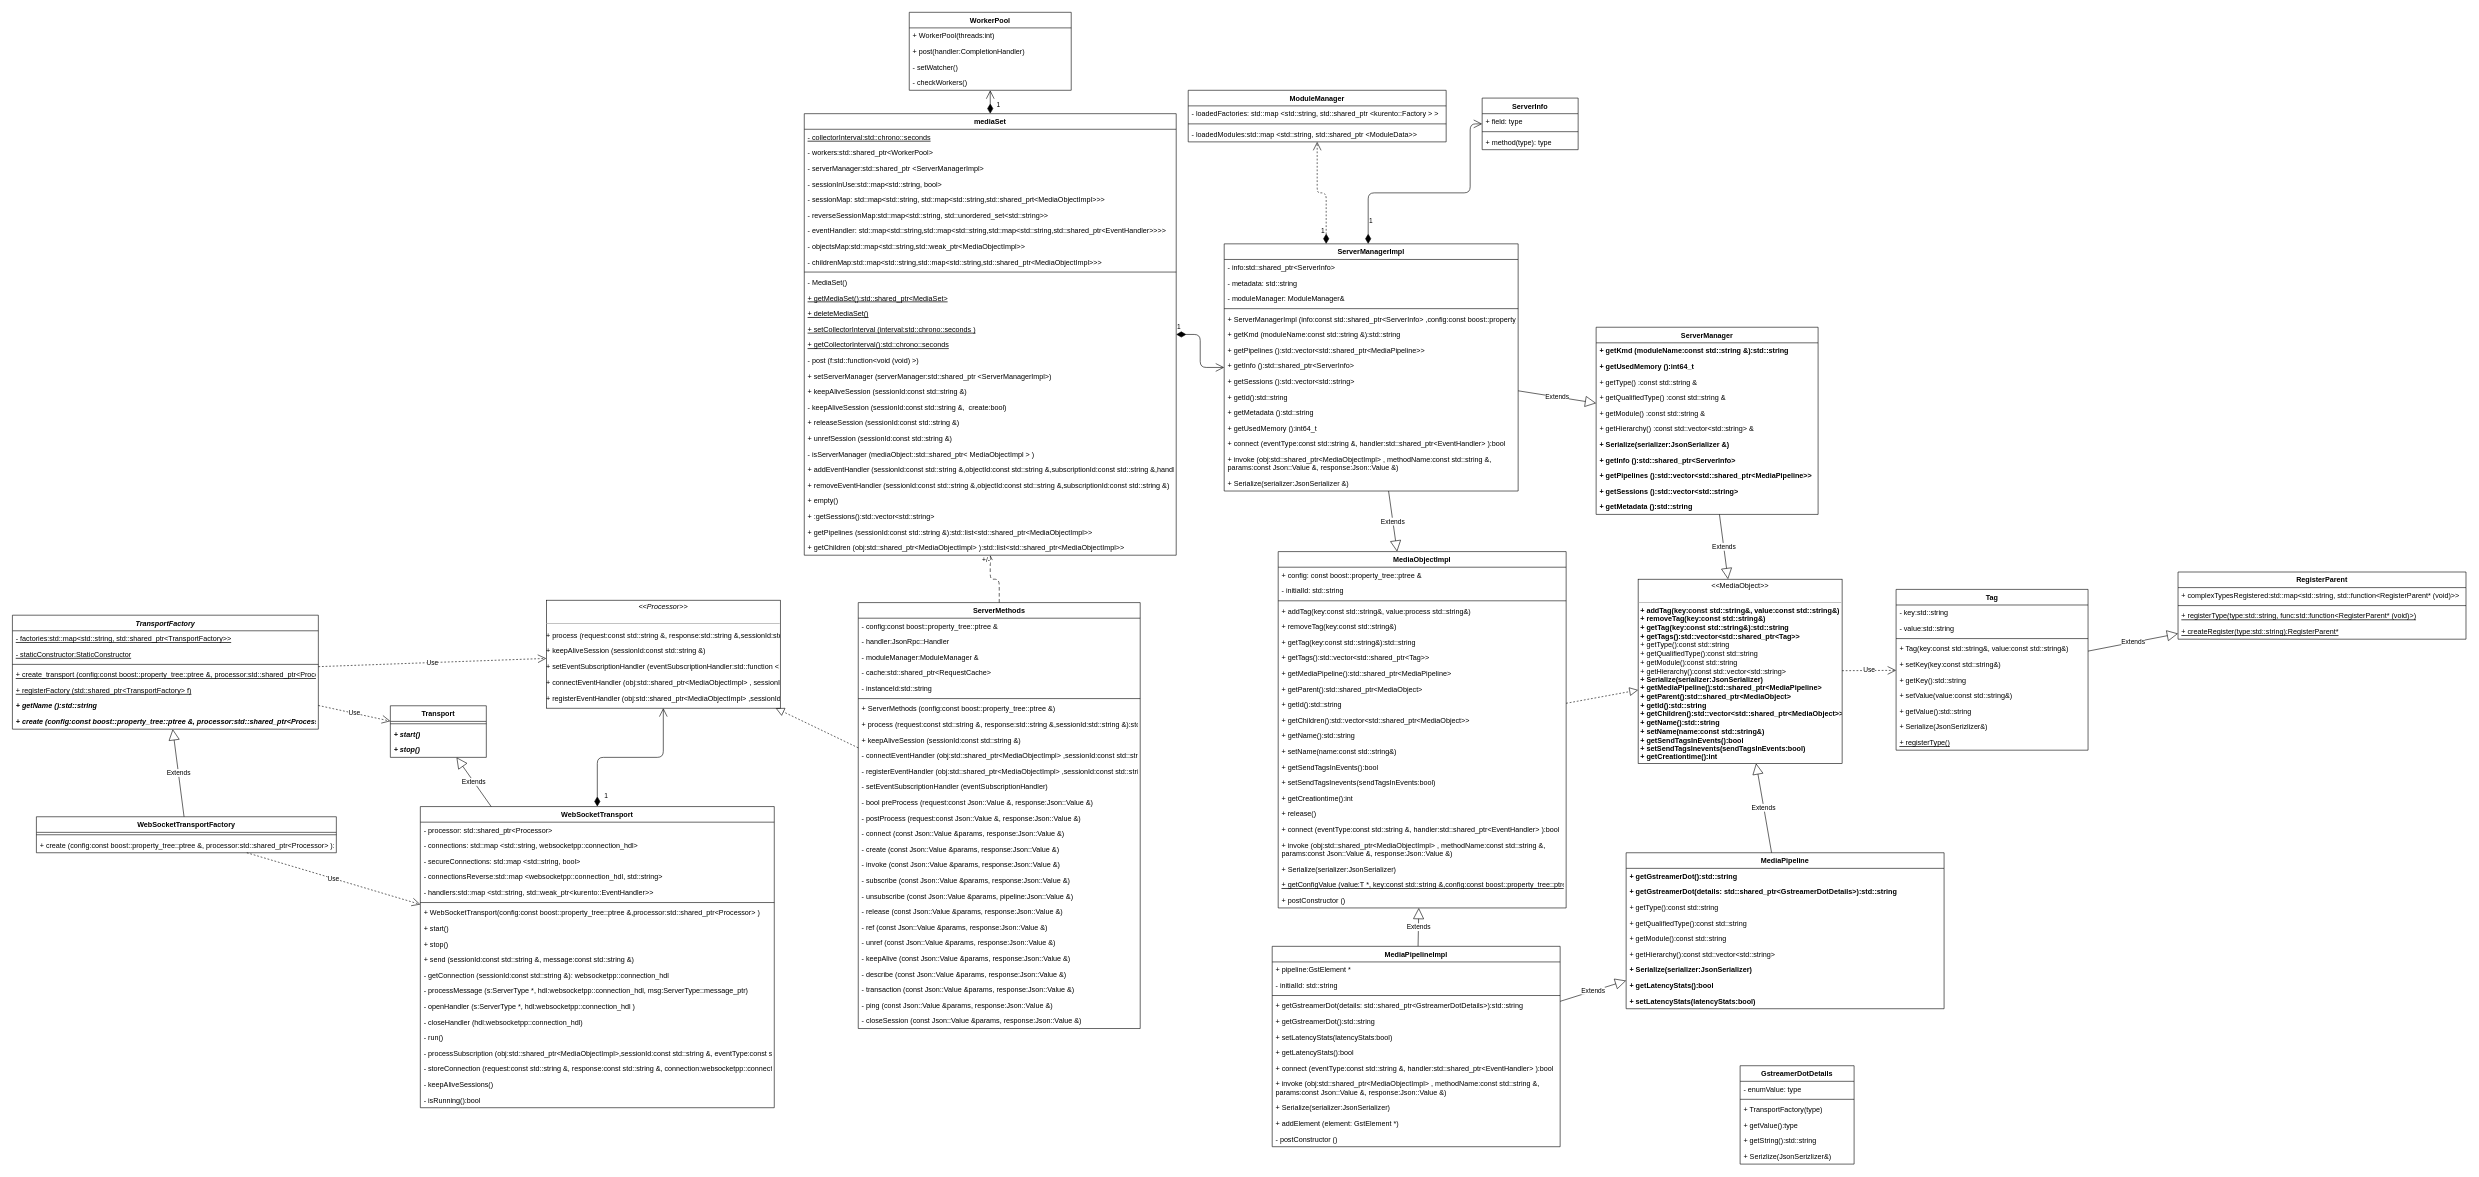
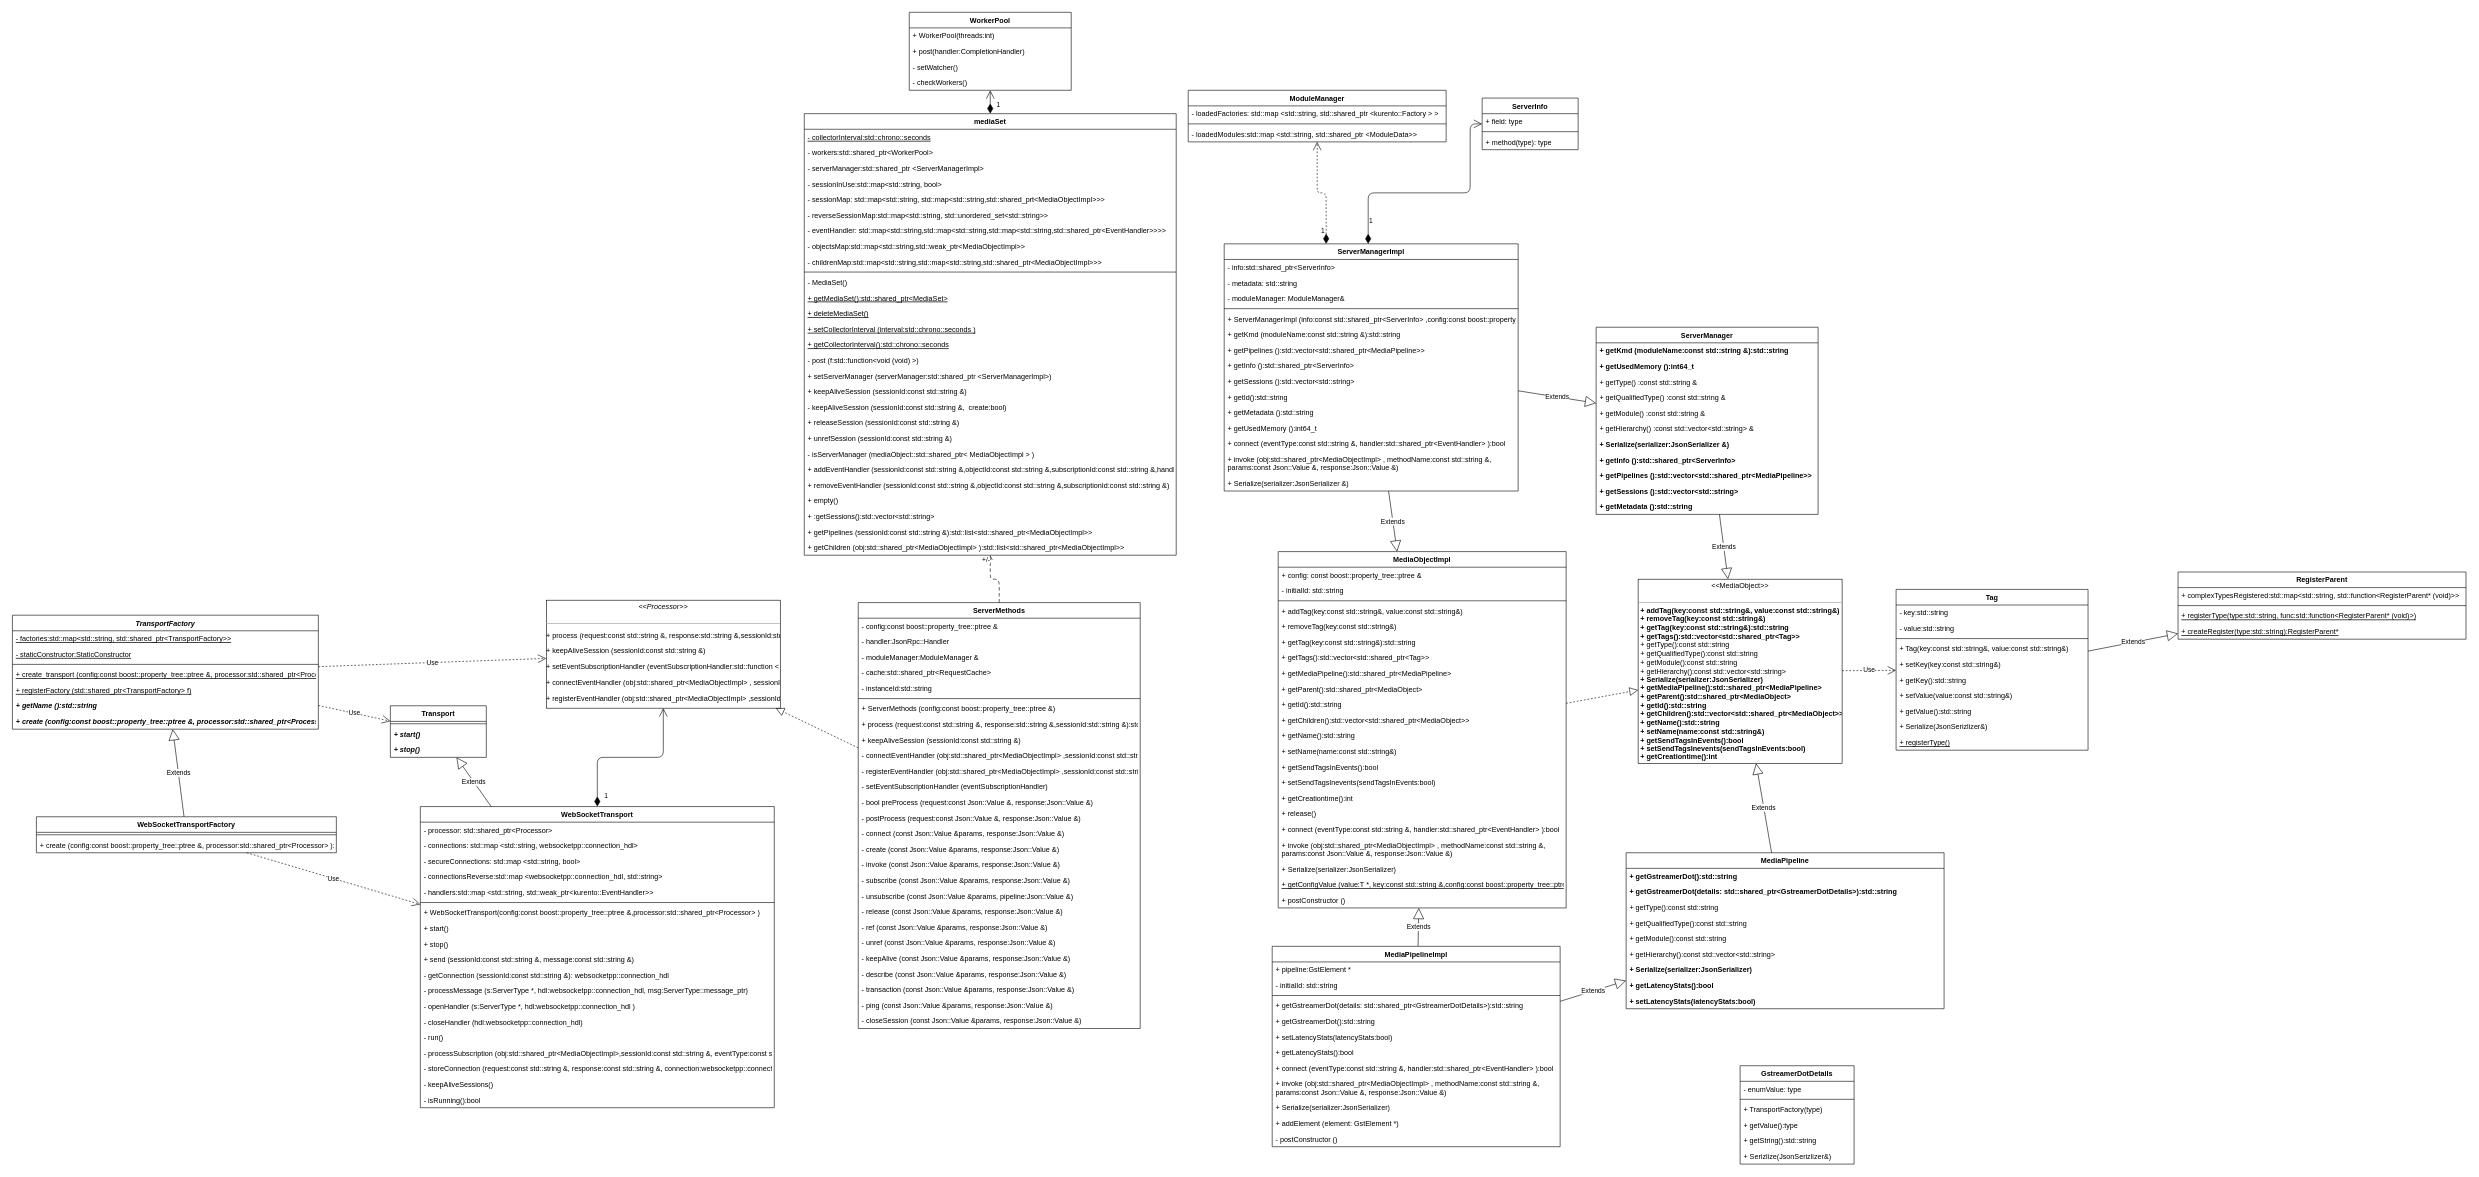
(1208, 368) -> none
(1389, 611) -> (1385, 611)
